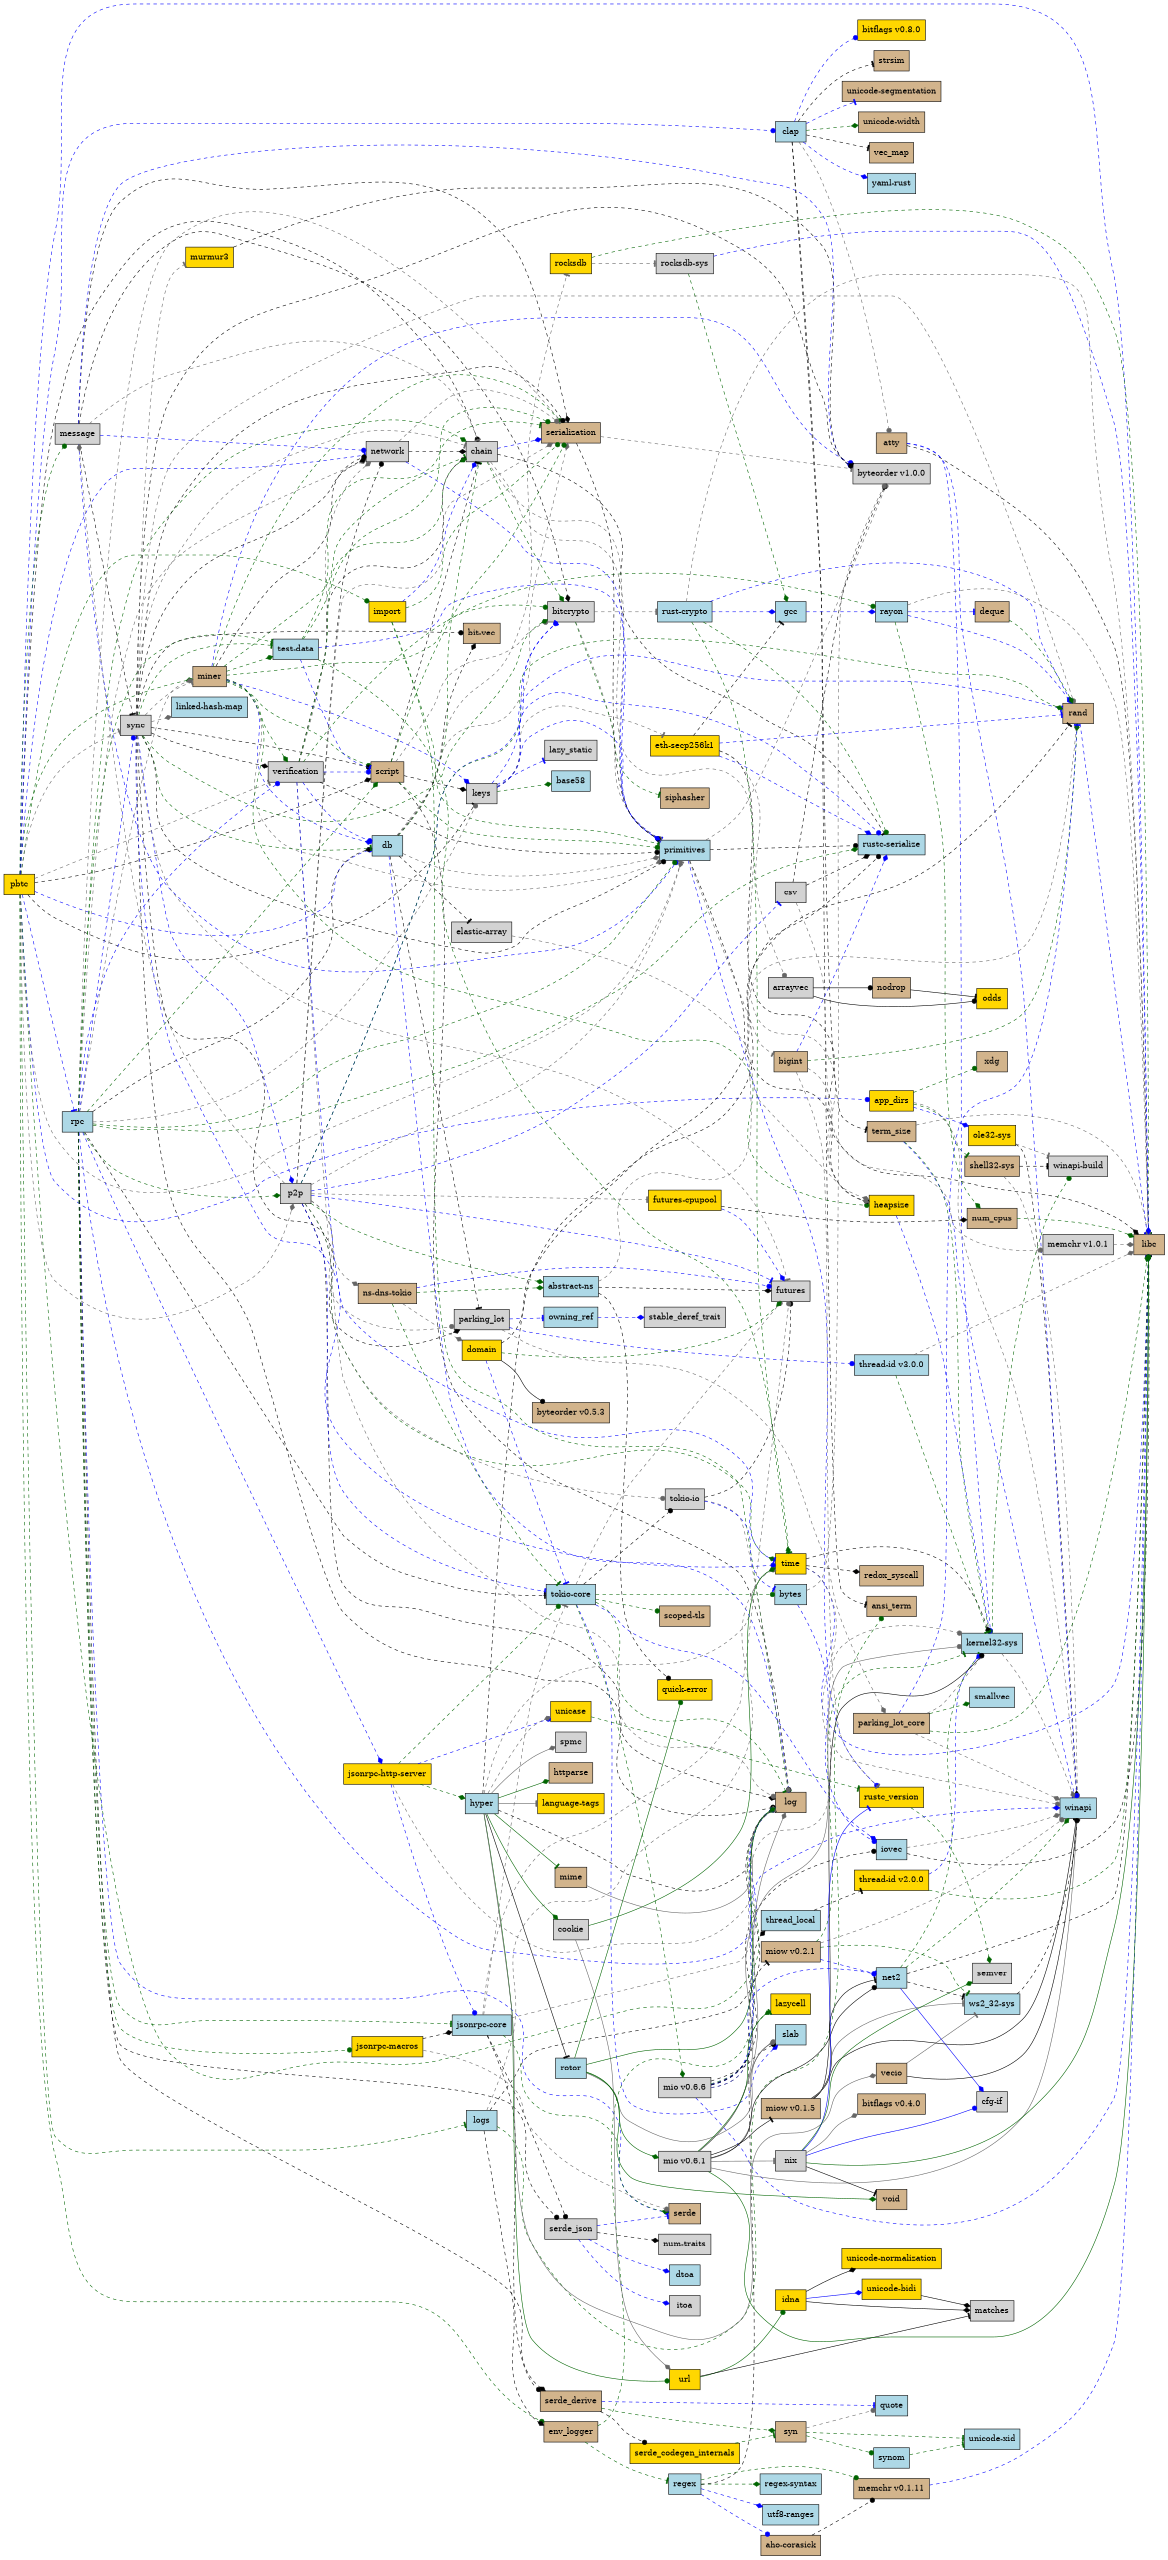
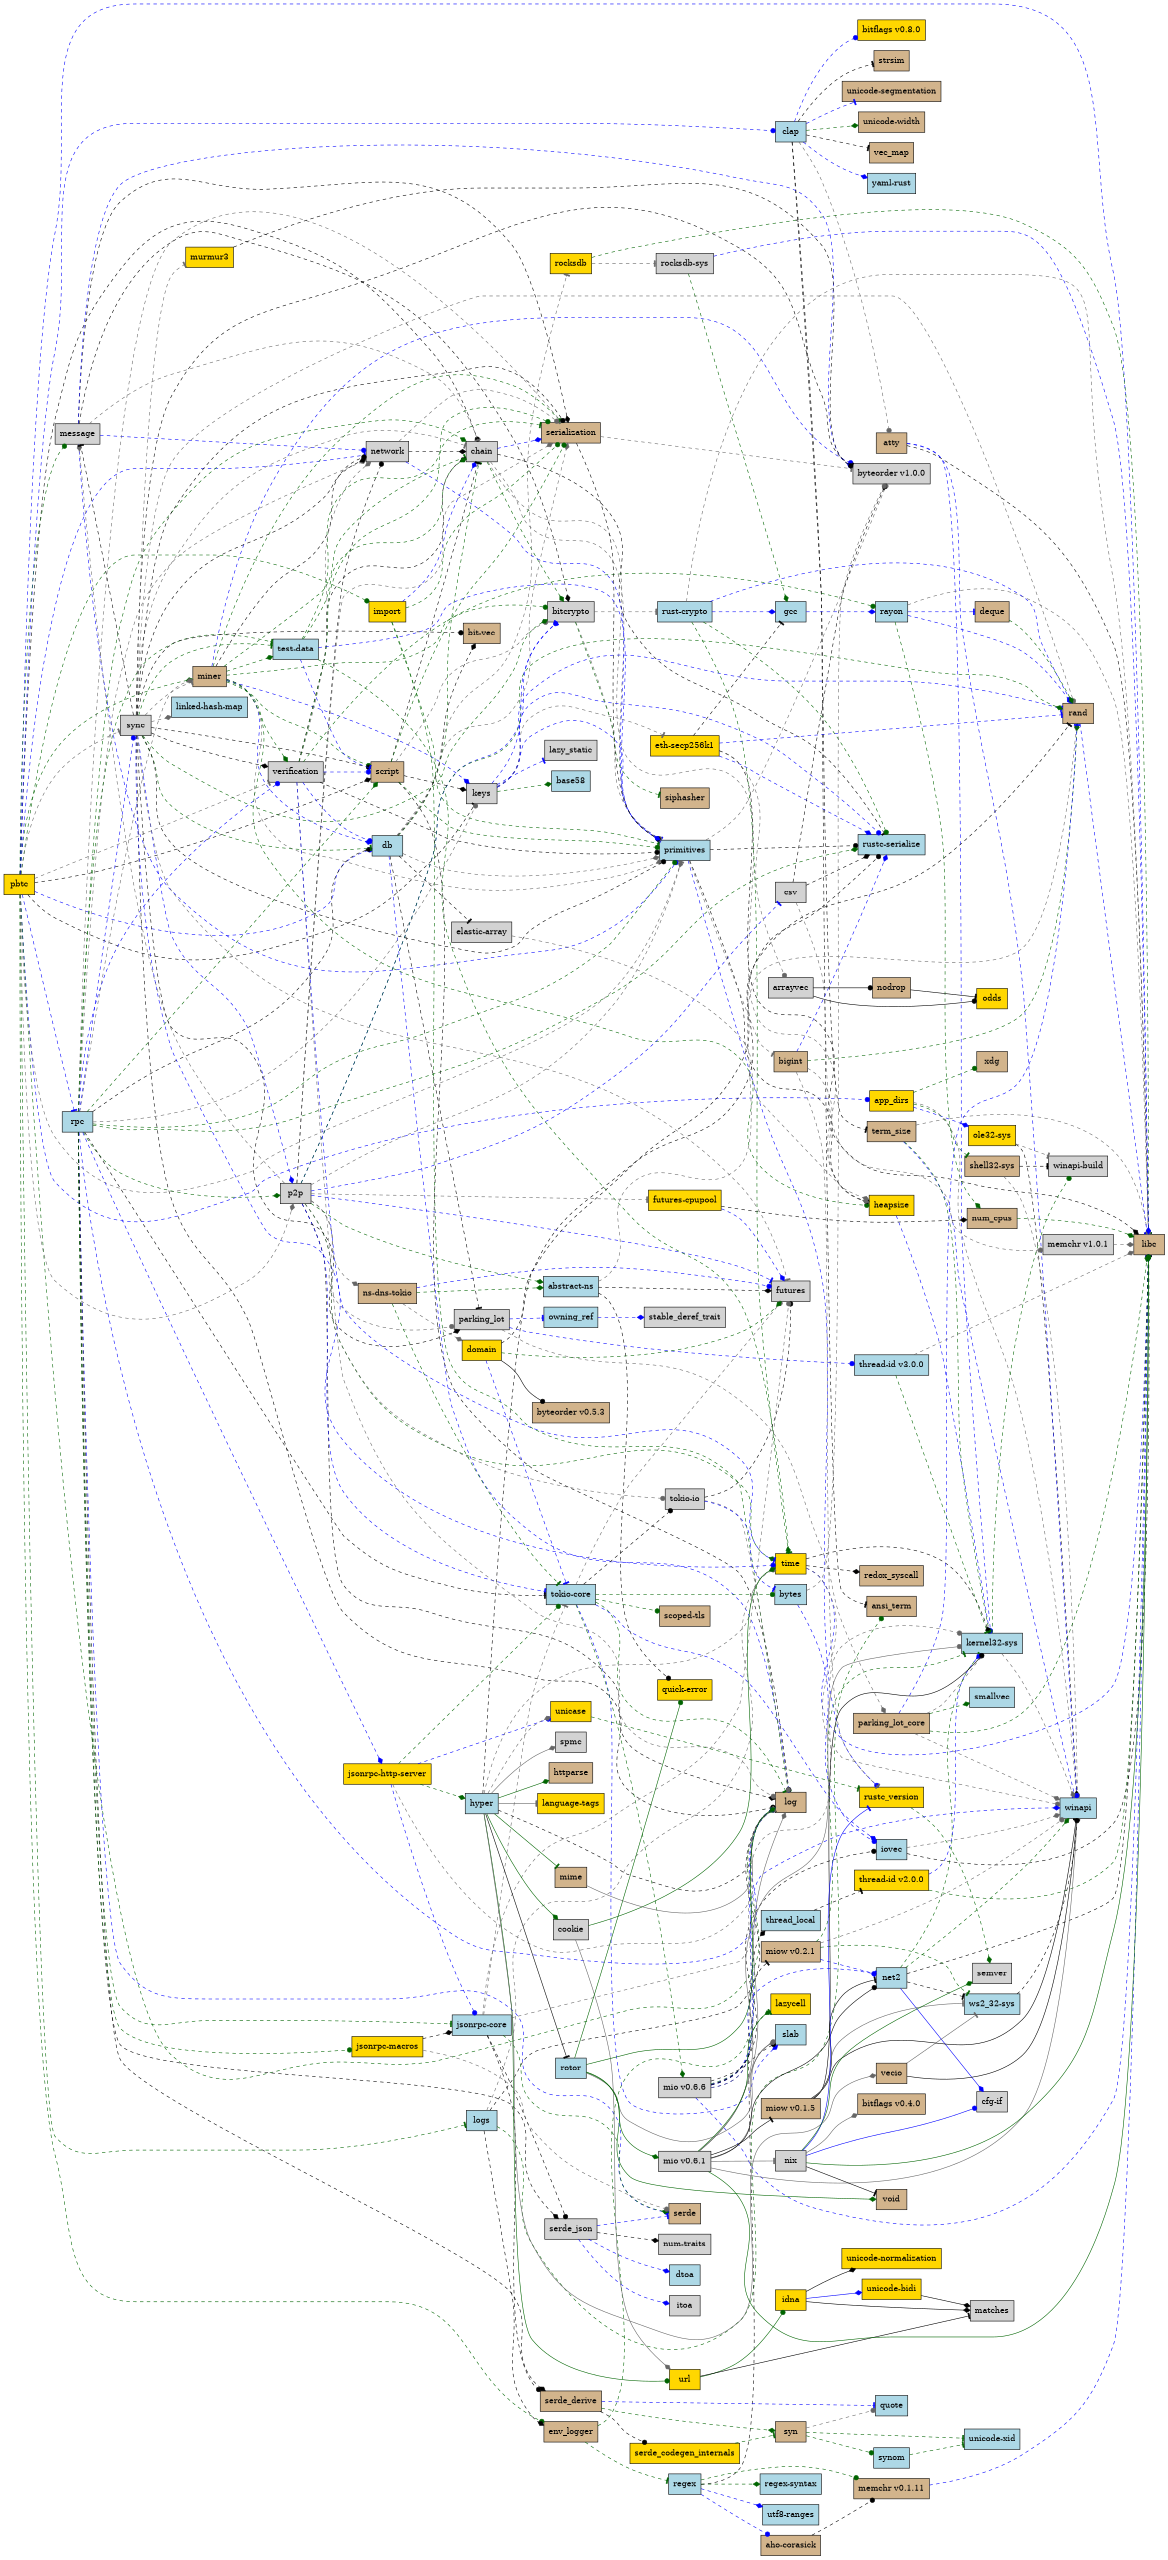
(103, 565) -> (110, 594)
(138, 2053) -> (138, 2053)
